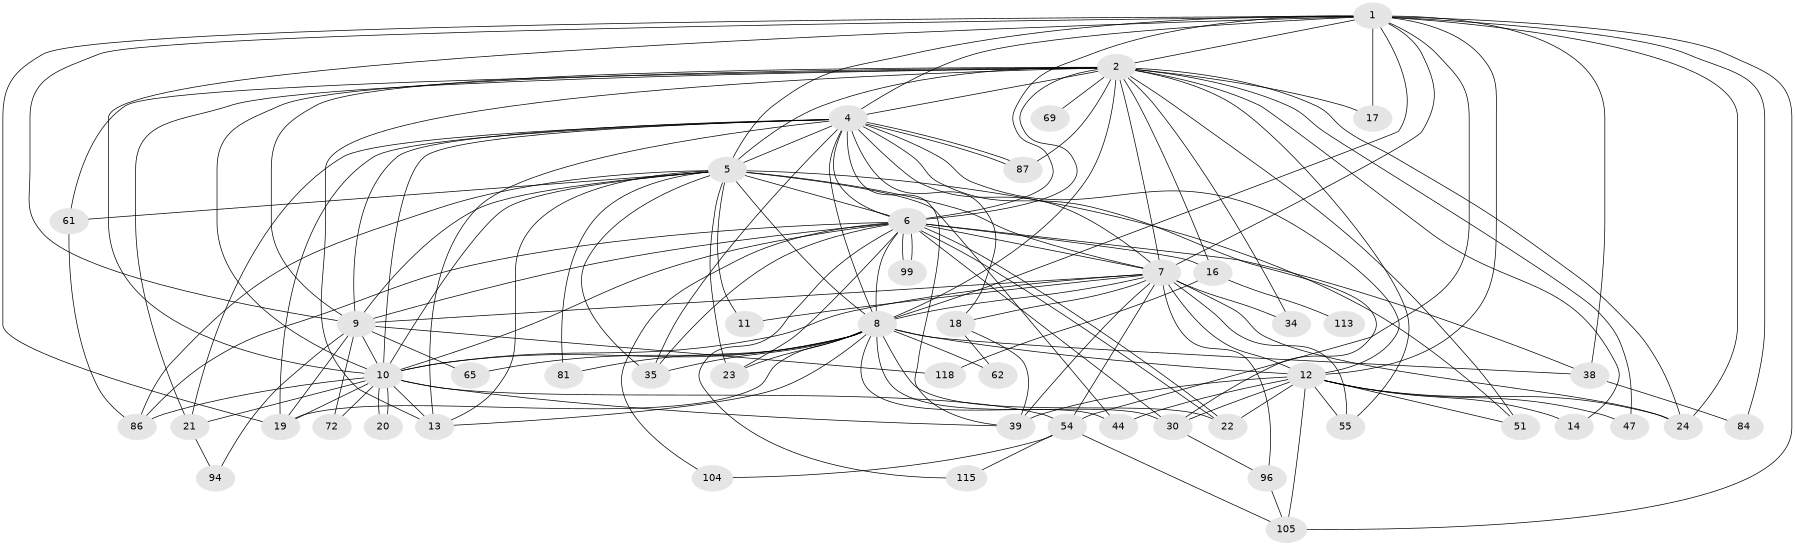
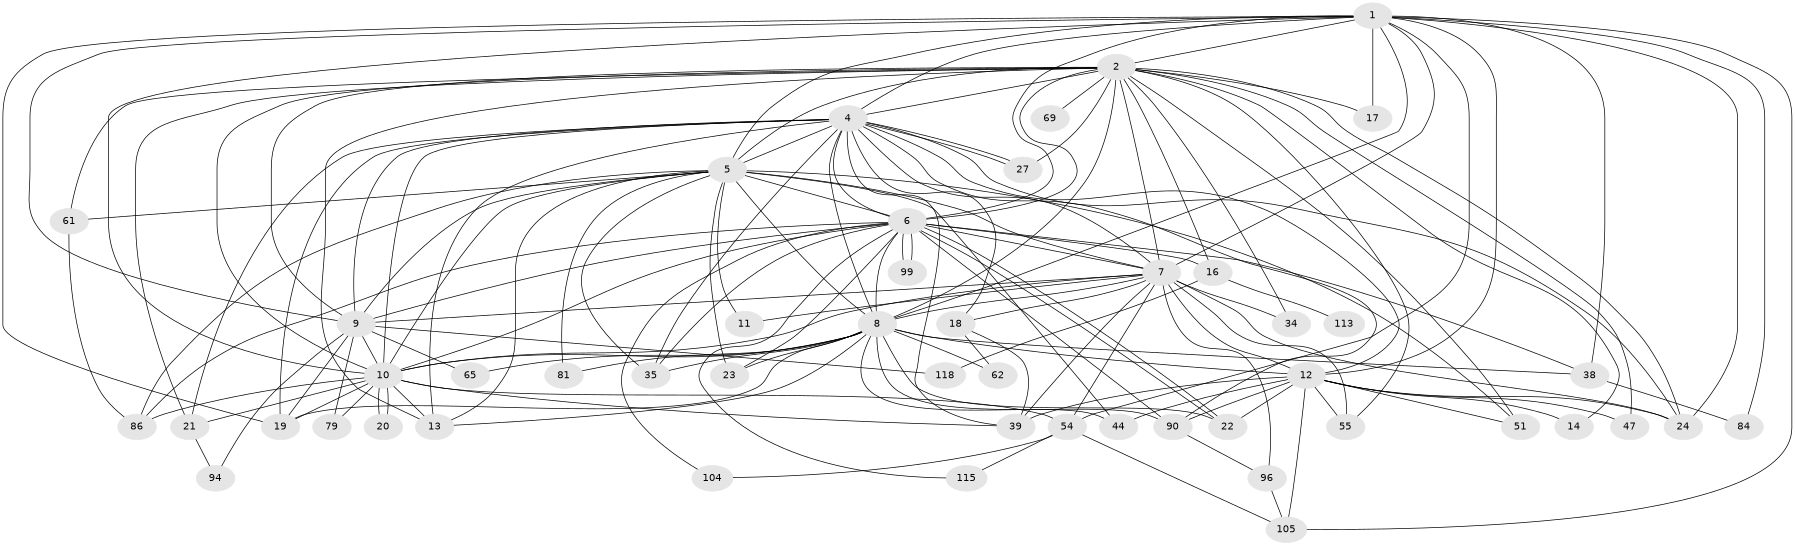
(1023, 170) -> (1023, 170)
none -> (1296, 209)
(332, 427) -> (332, 427)
(1173, 427) -> (1173, 427)
